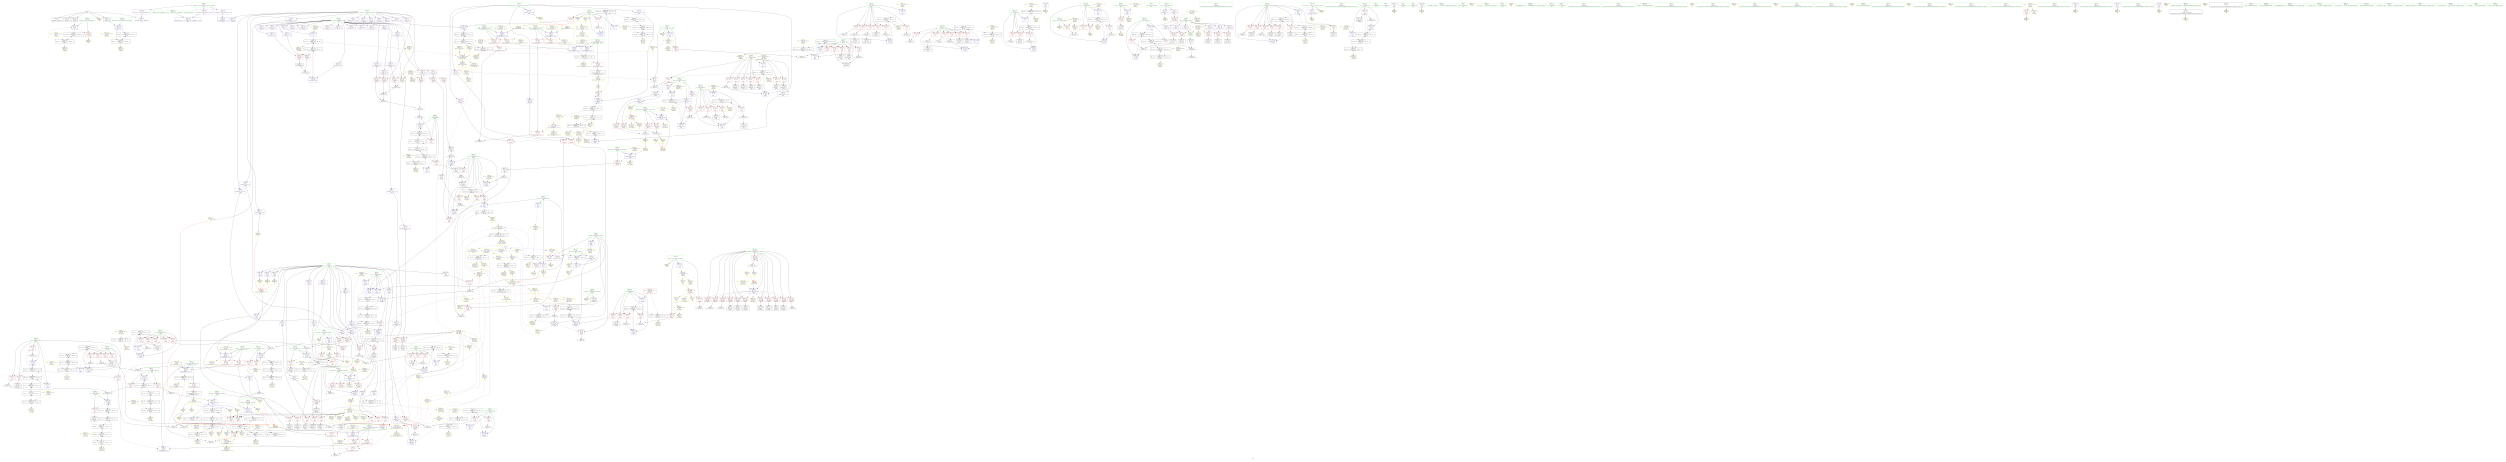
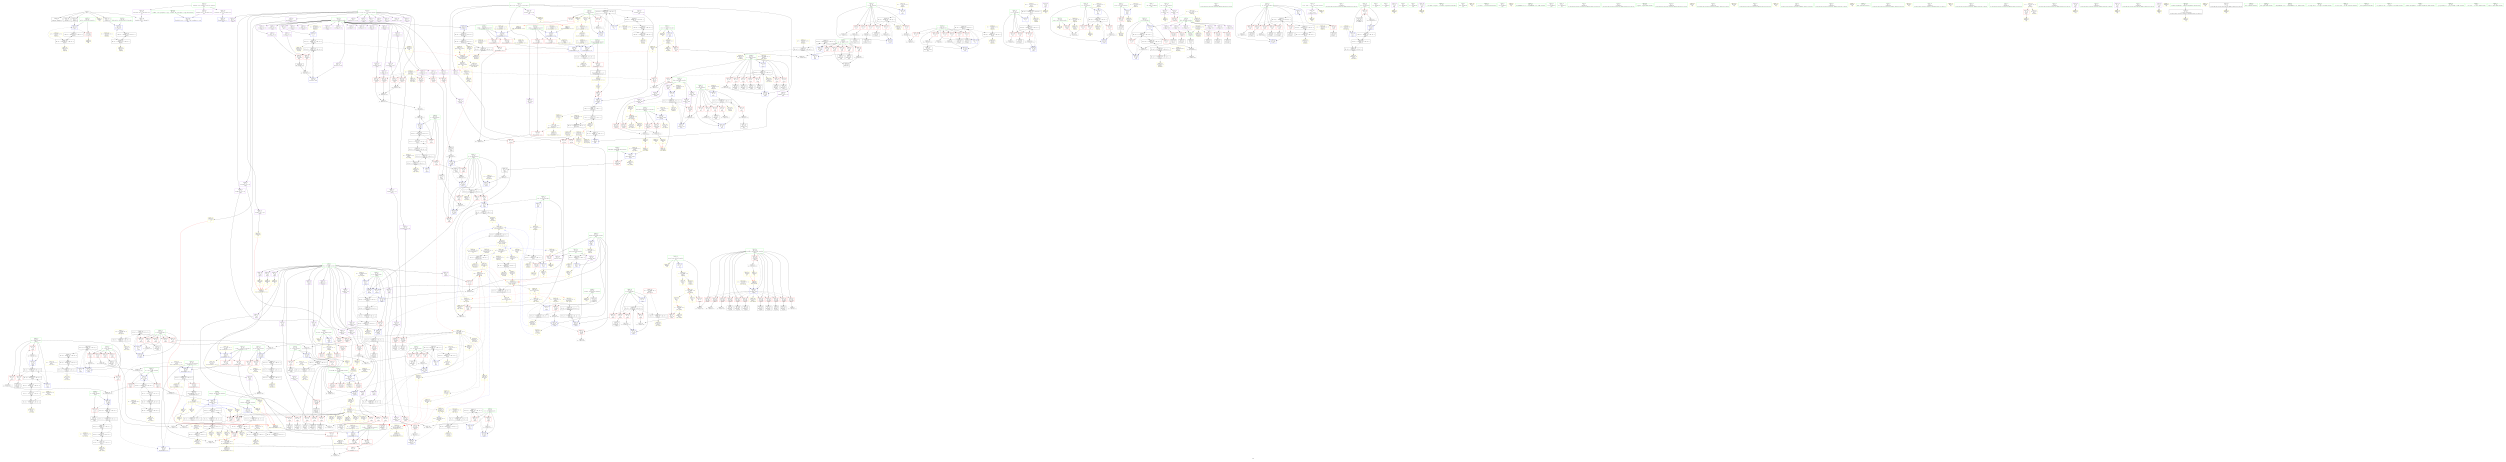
none -> (443, 72)
(684, 300) -> none
